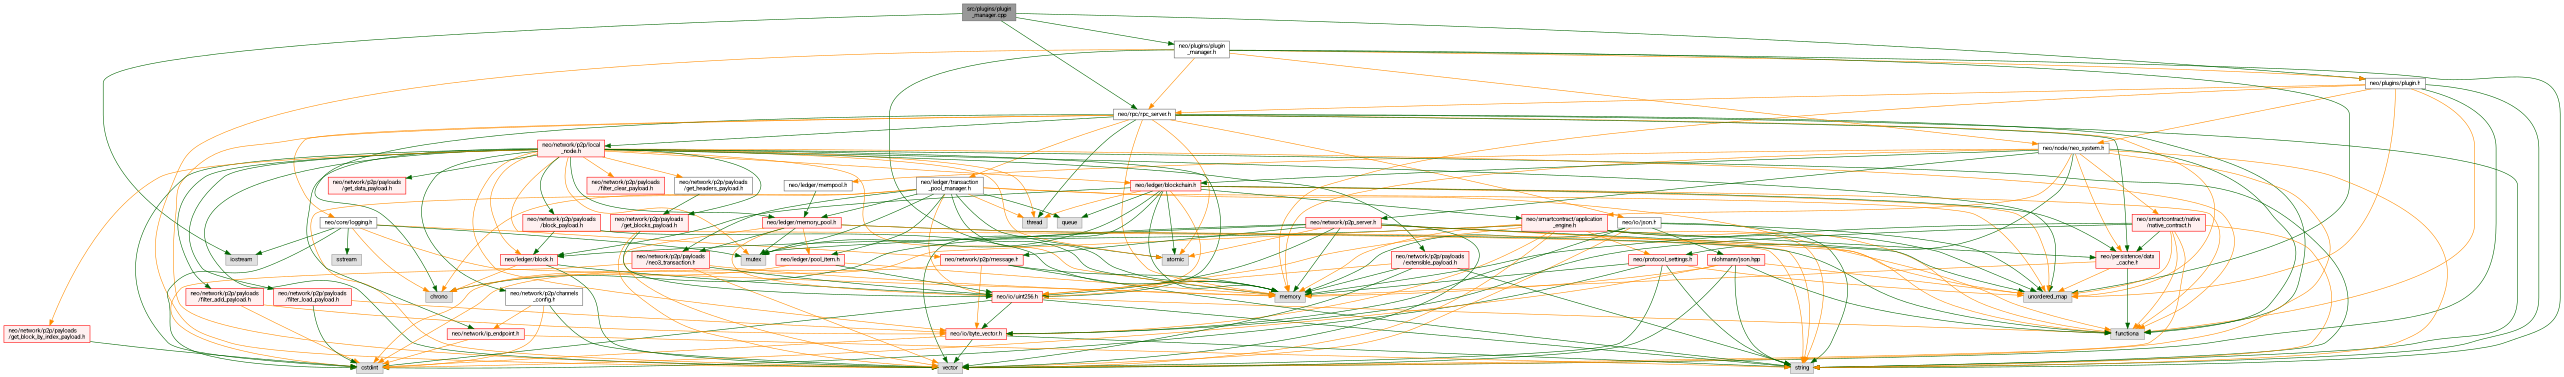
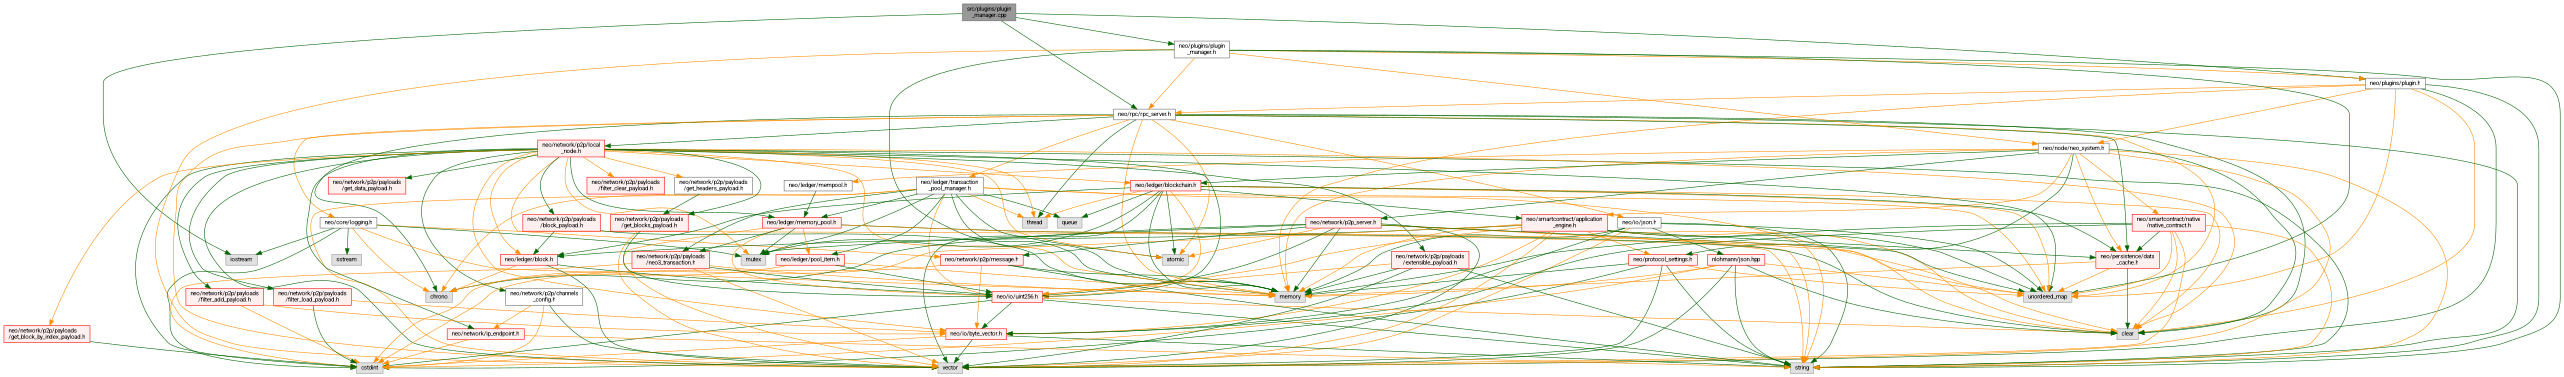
(2128, 334) -> (2128, 334)
